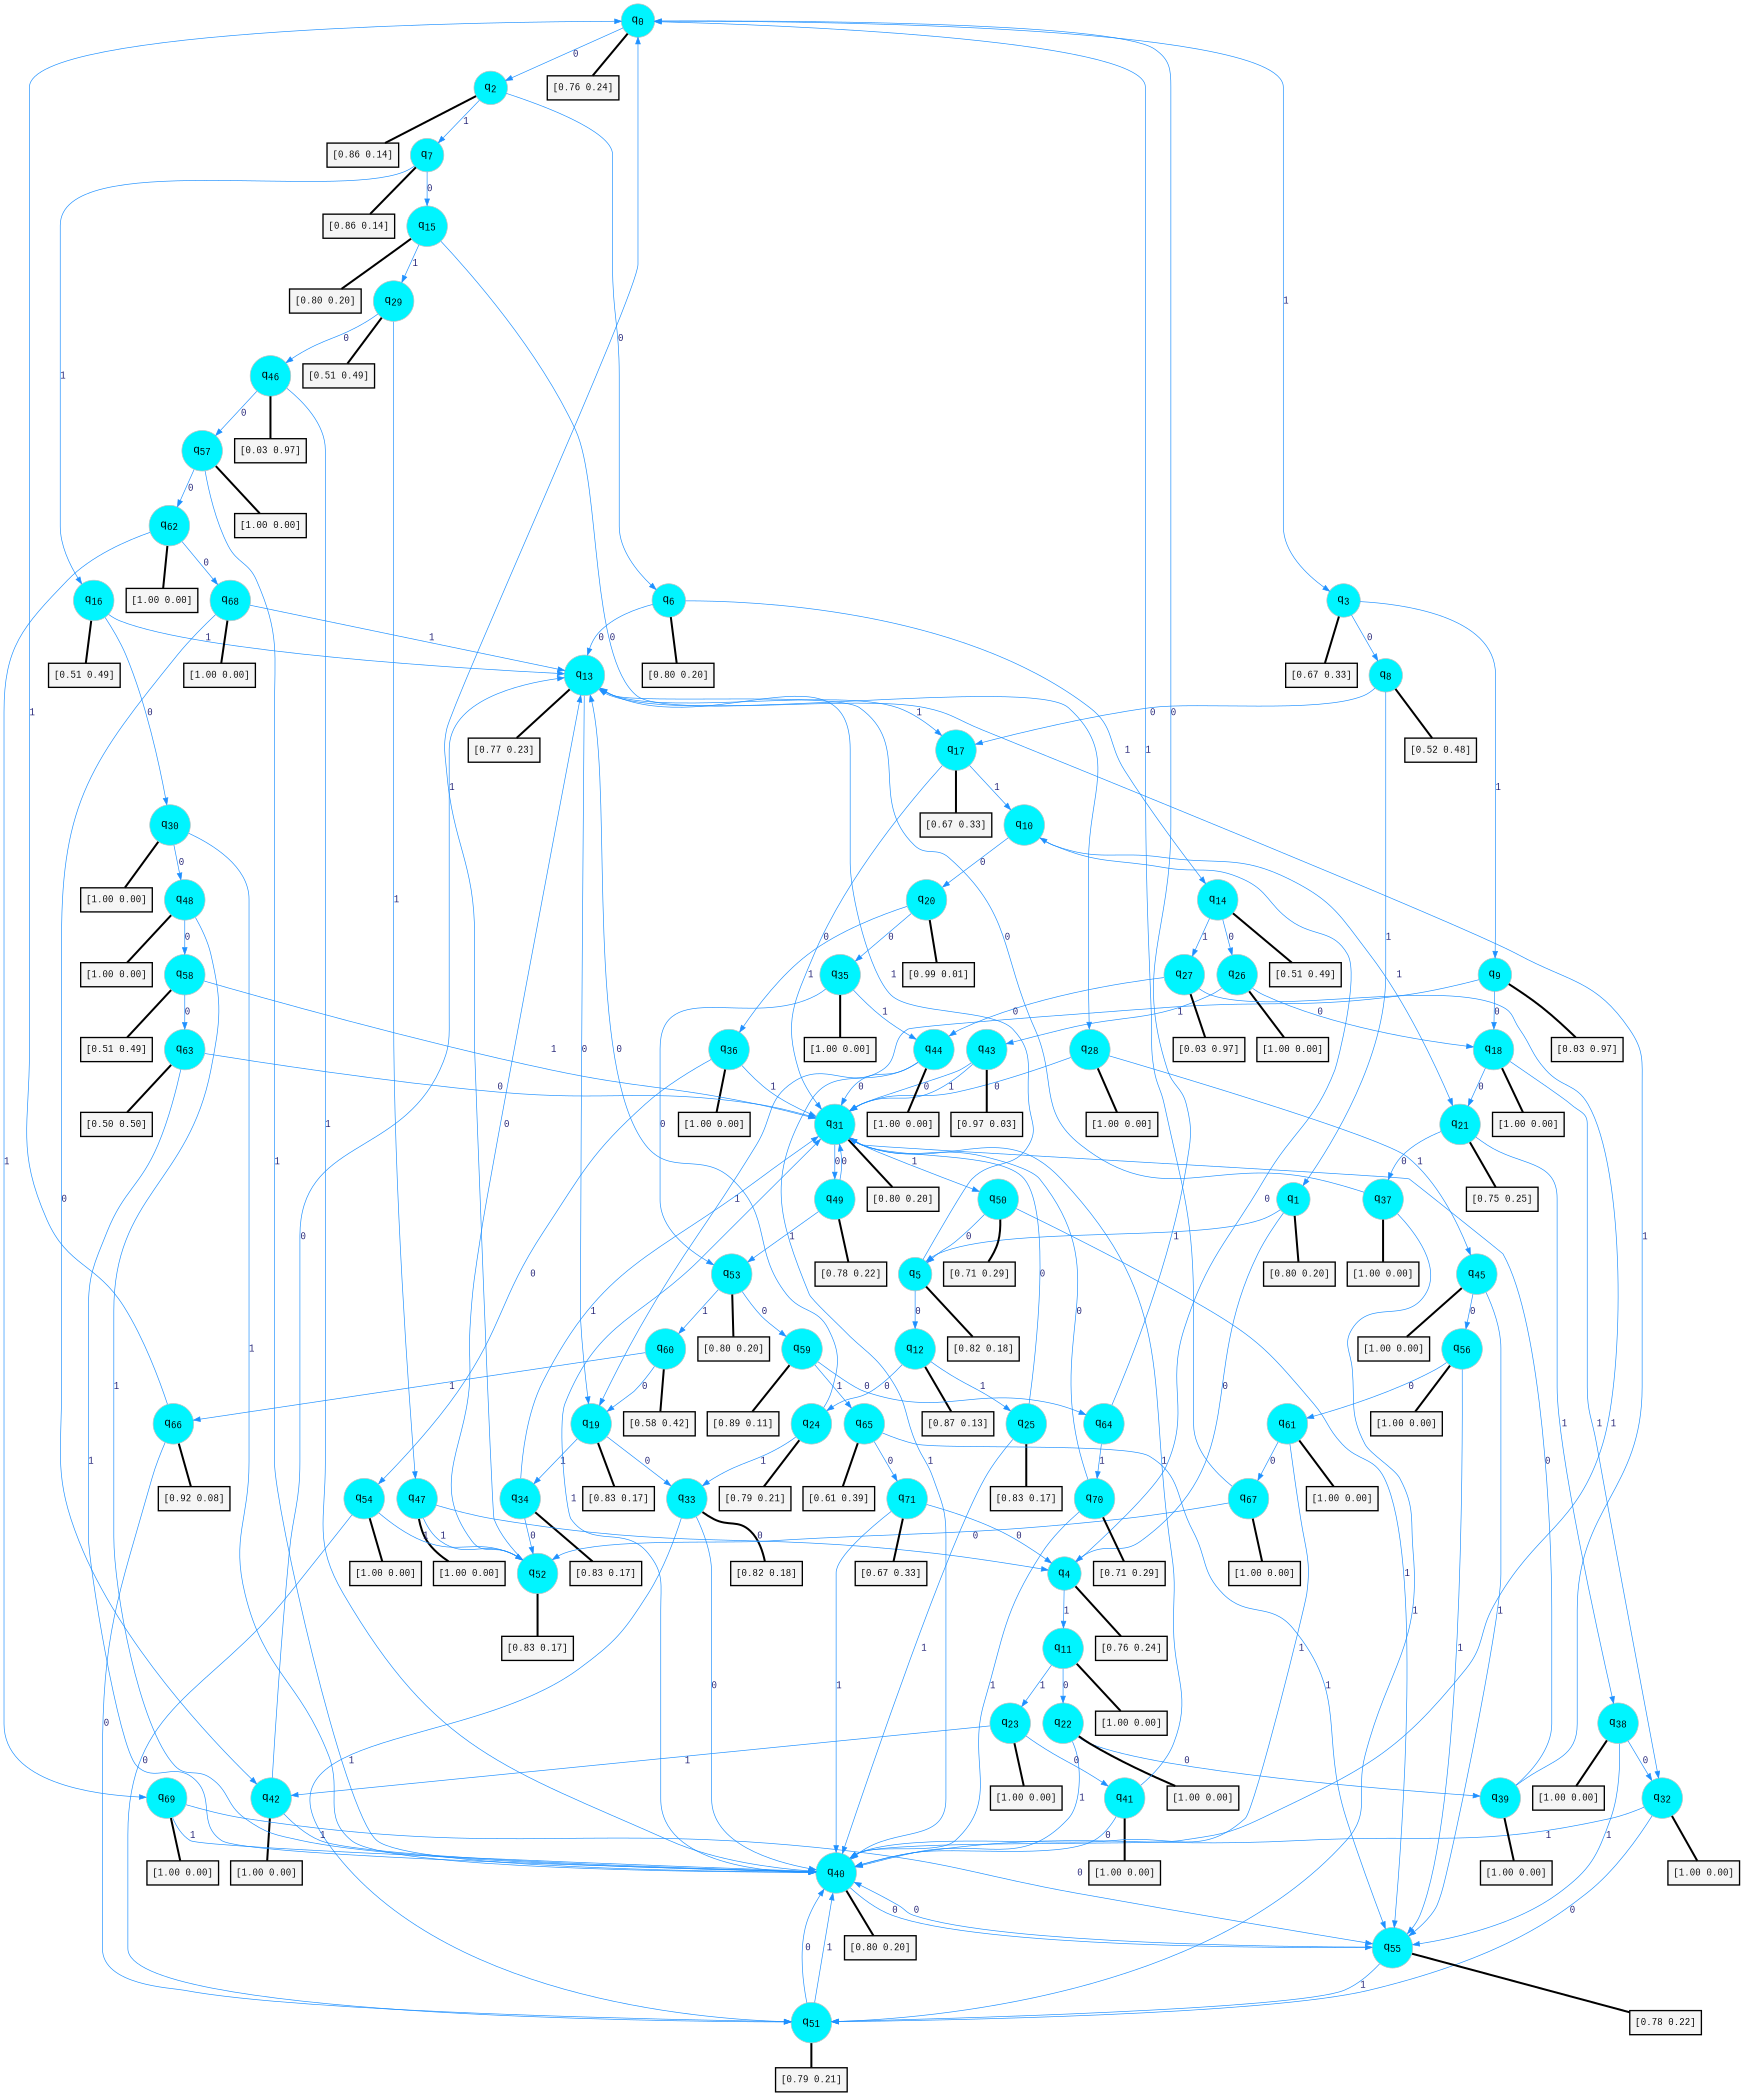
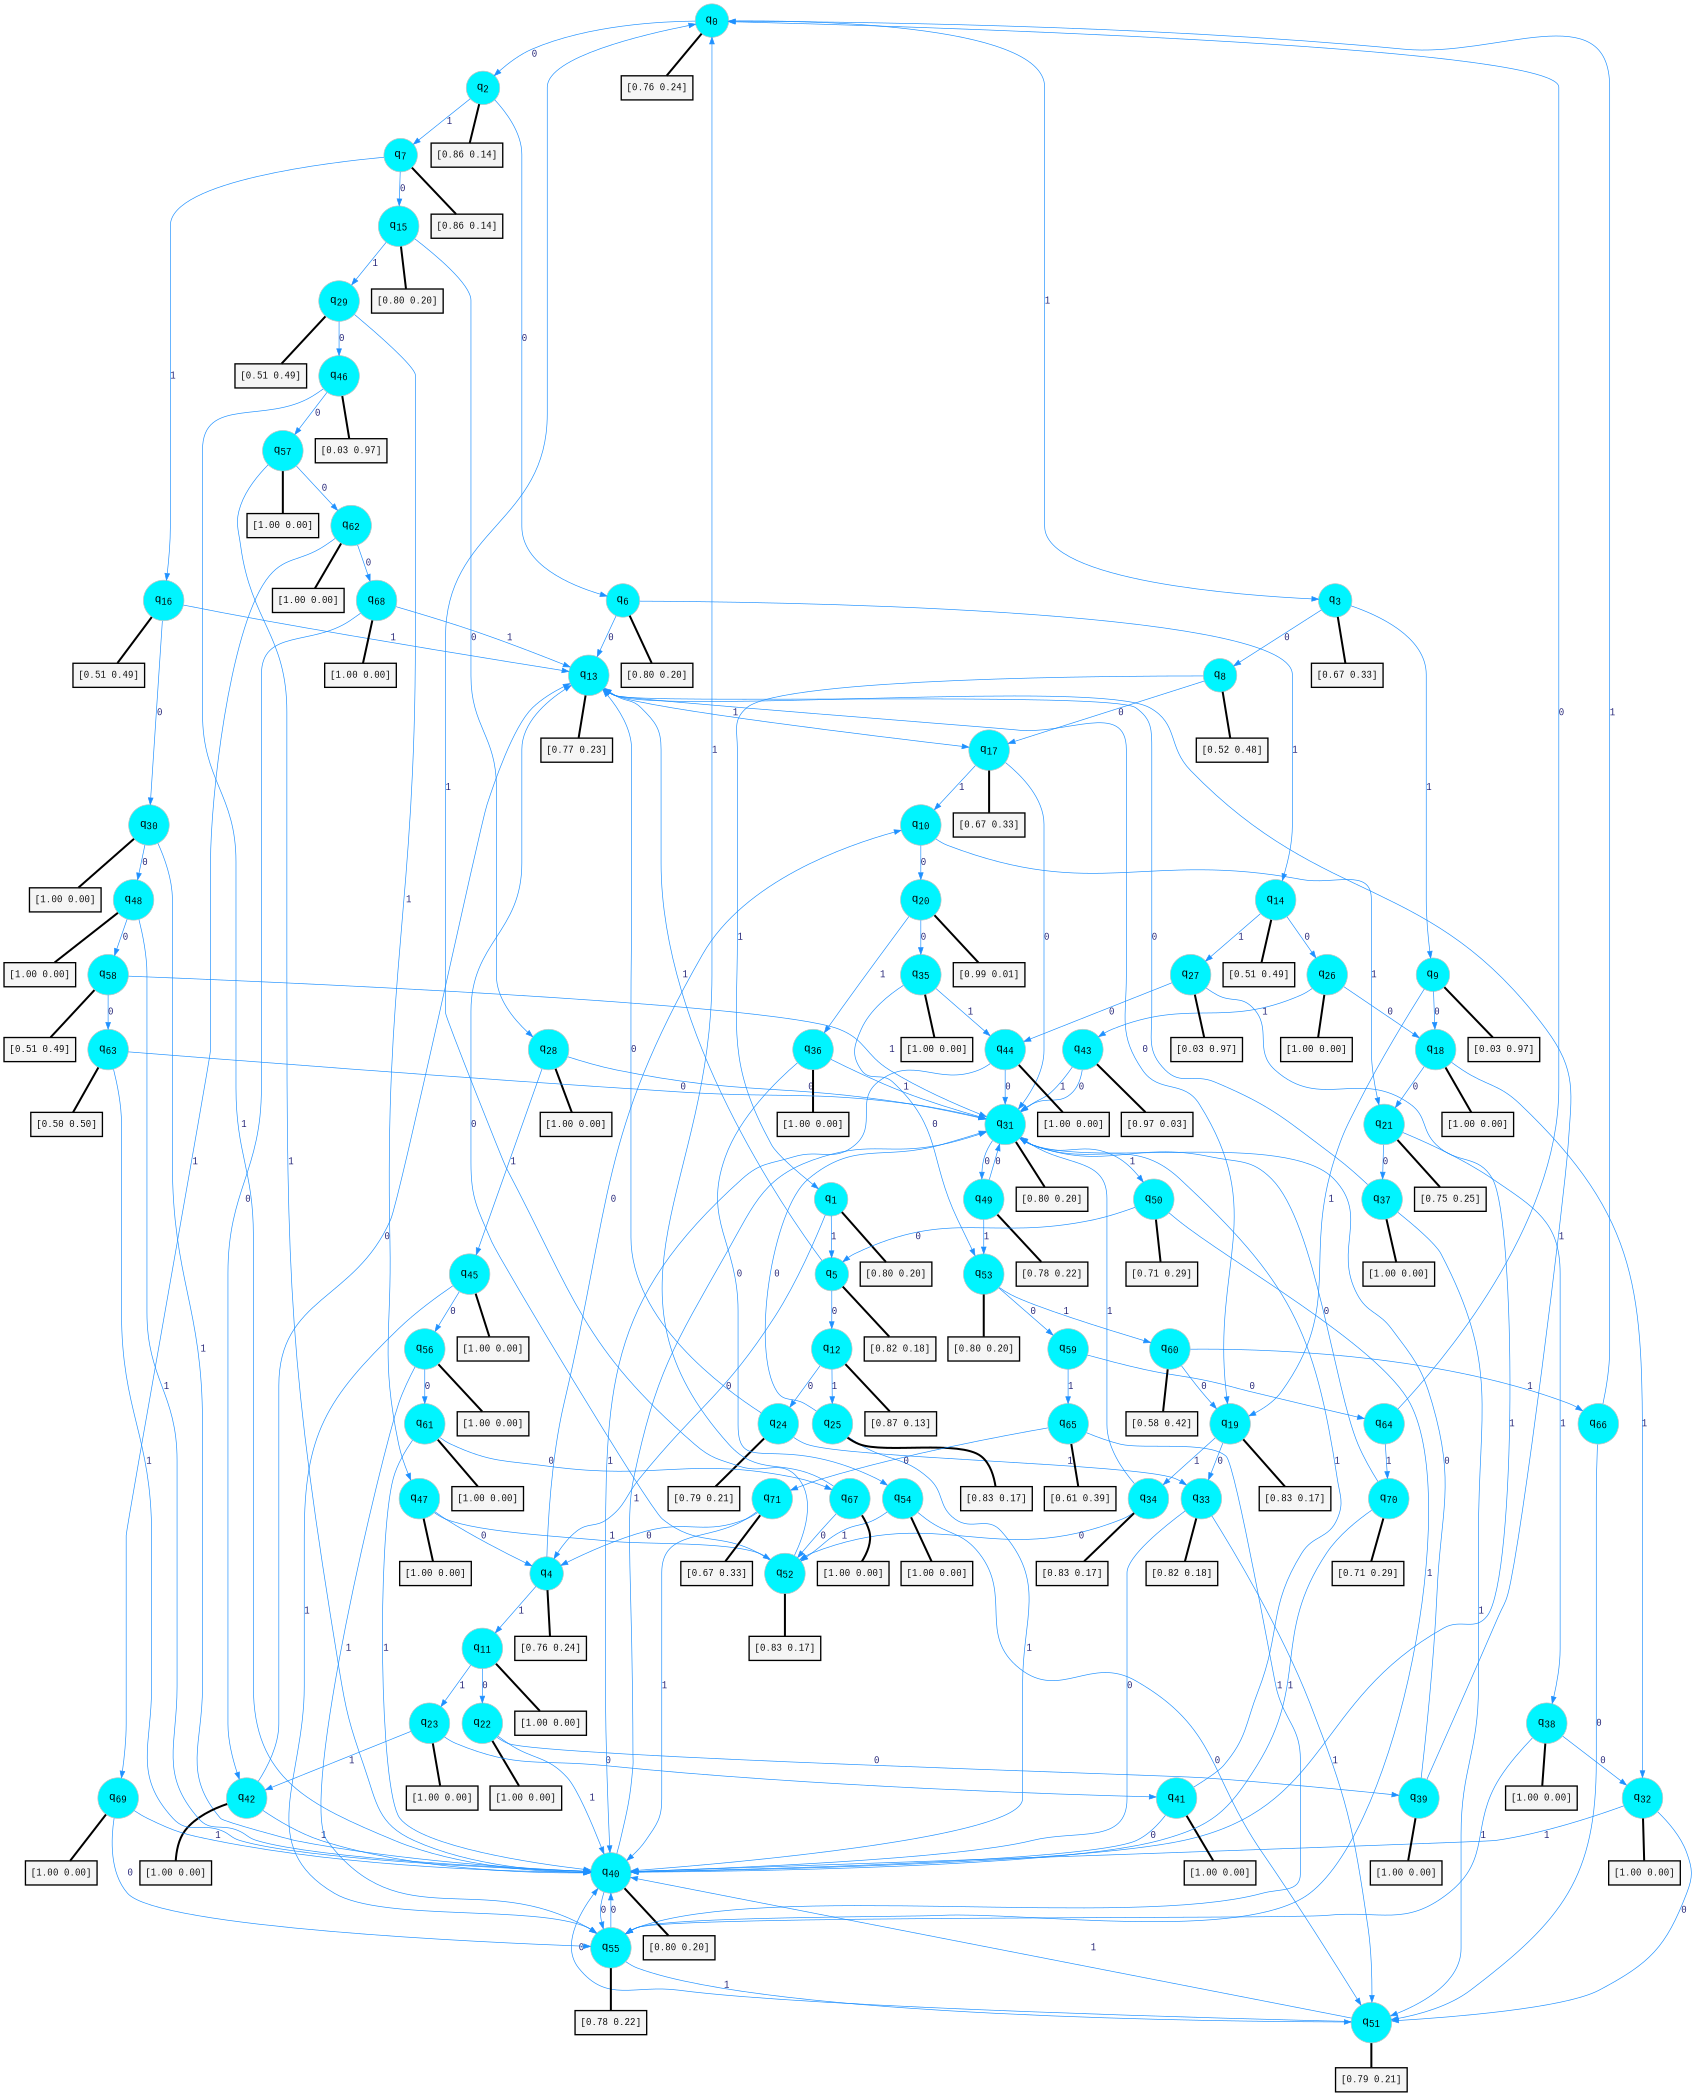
(743, 1424) -> none
(194, 1499) -> none
